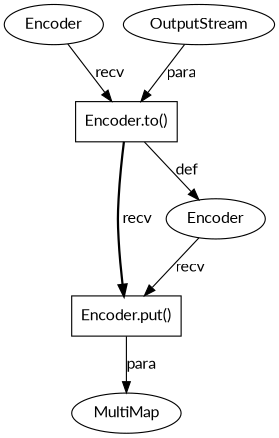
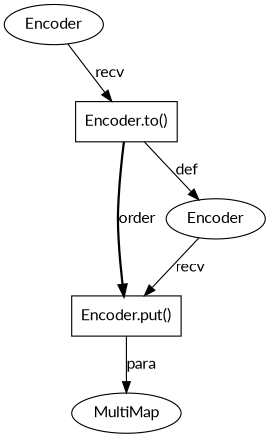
(199, 25) -> none
(138, 219) -> (138, 219)
